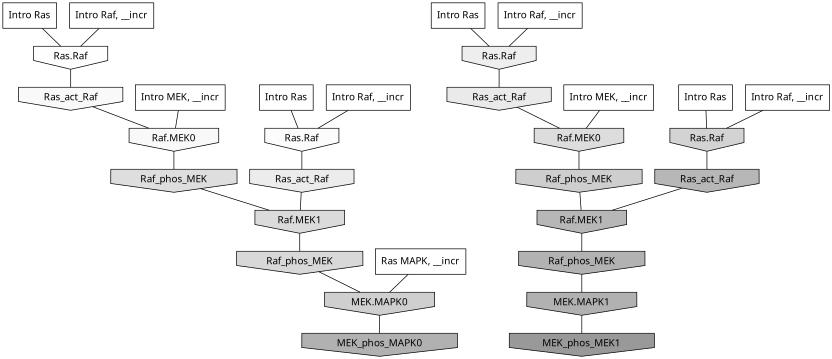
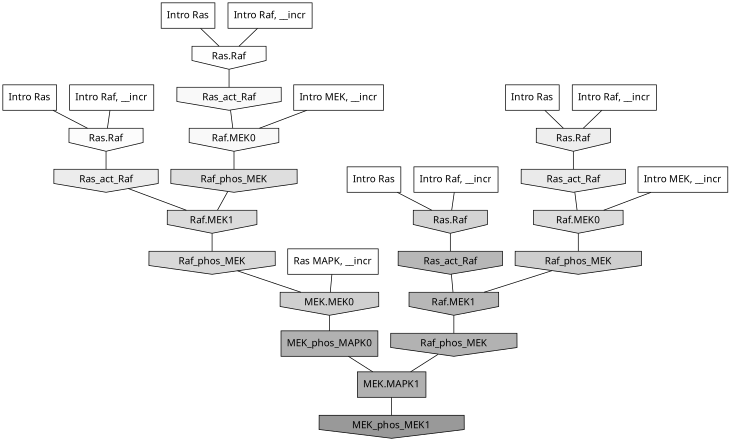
(380, 303) -> (329, 303)
(582, 303) -> (392, 385)
(380, 344) -> (329, 344)
none -> (361, 364)
